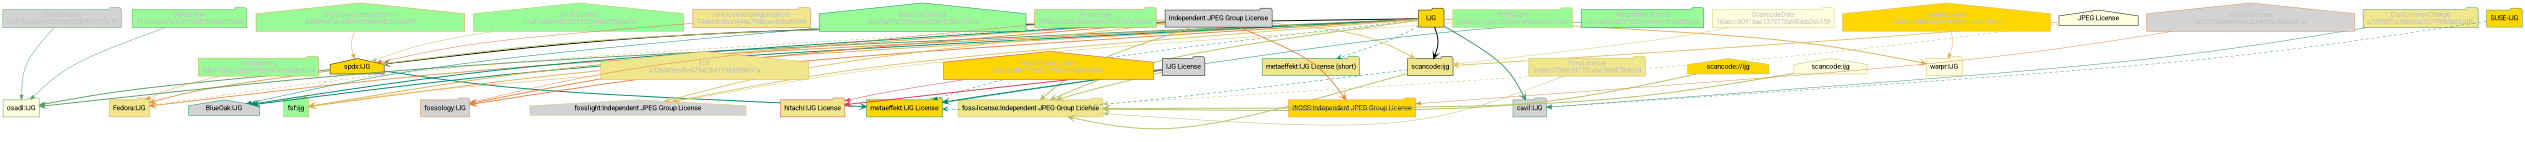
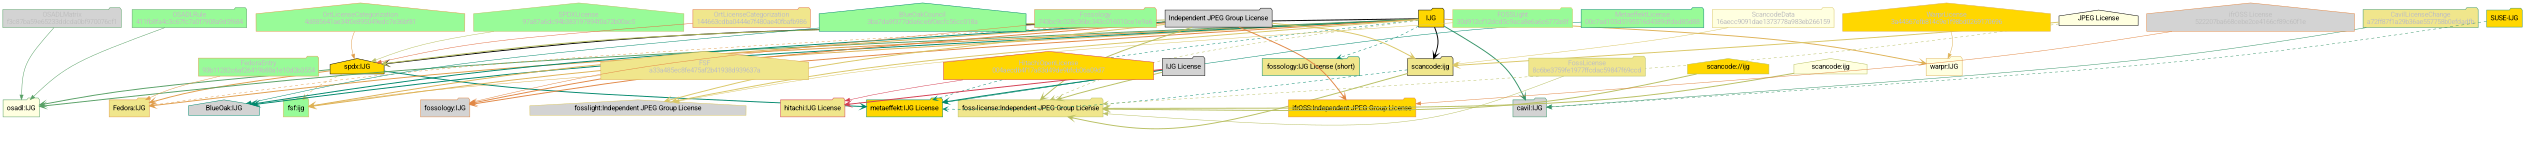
(1234, 47) -> (1234, 47)
(1176, 49) -> (1176, 49)
(1311, 67) -> (1311, 67)
(173, 85) -> (173, 85)
